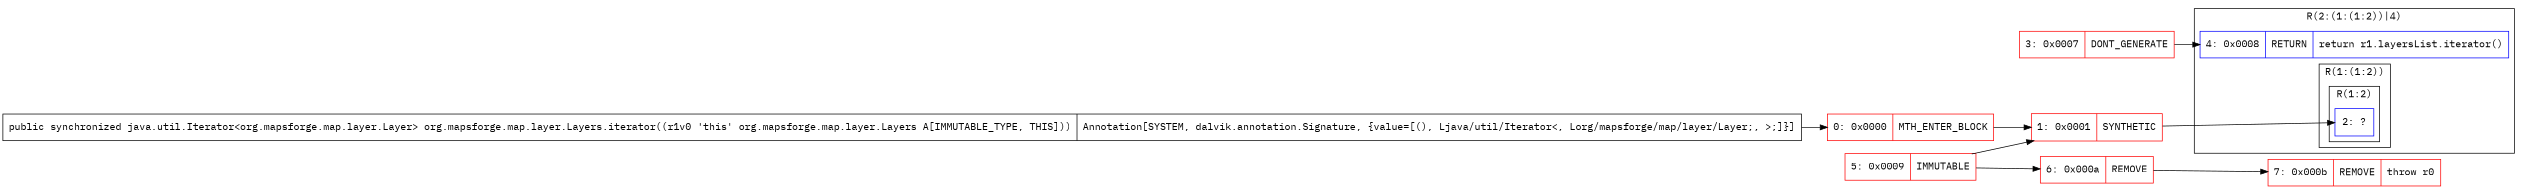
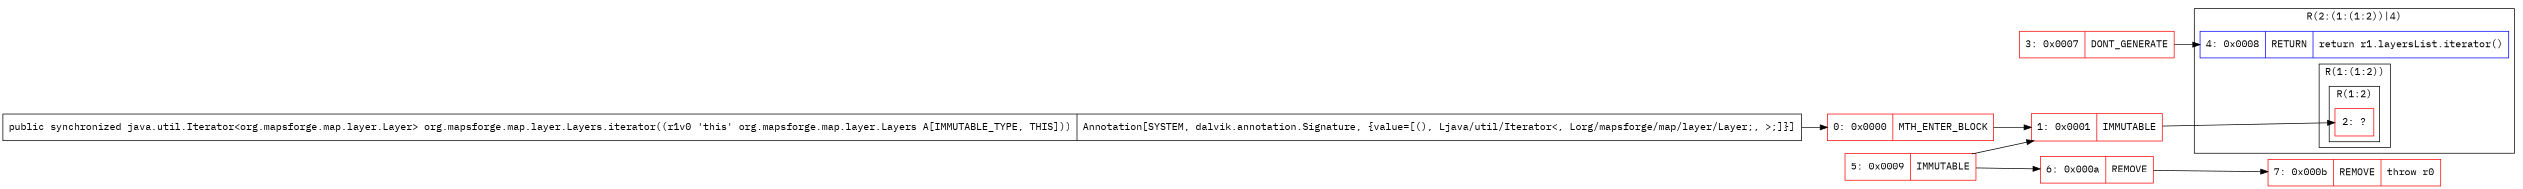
(2354, 122) -> (2354, 122)
(2130, 127) -> (2130, 127)
